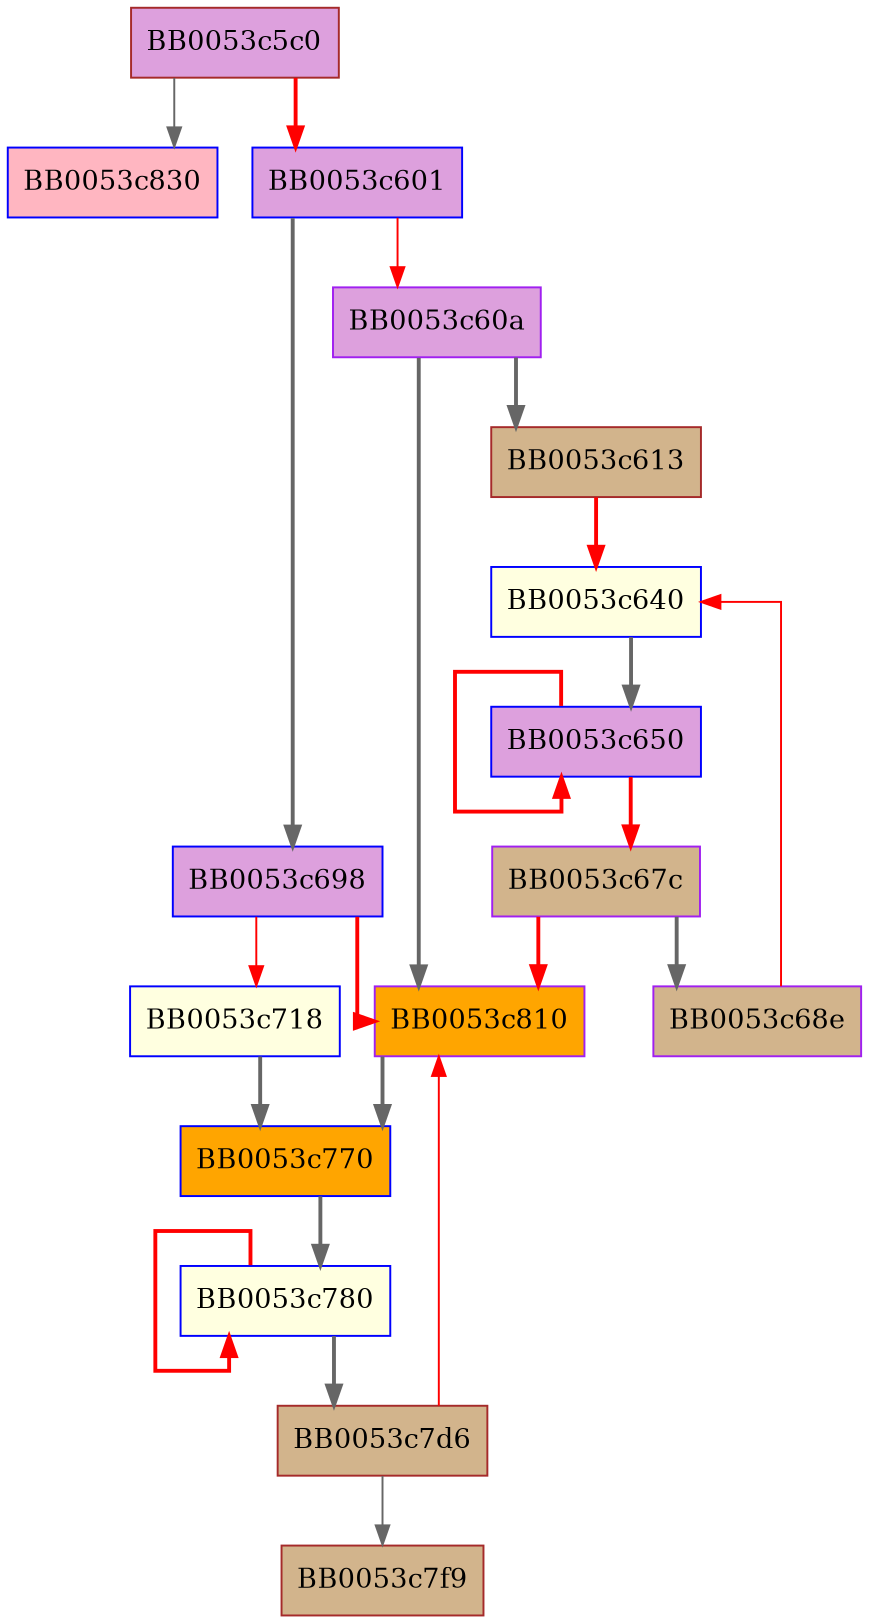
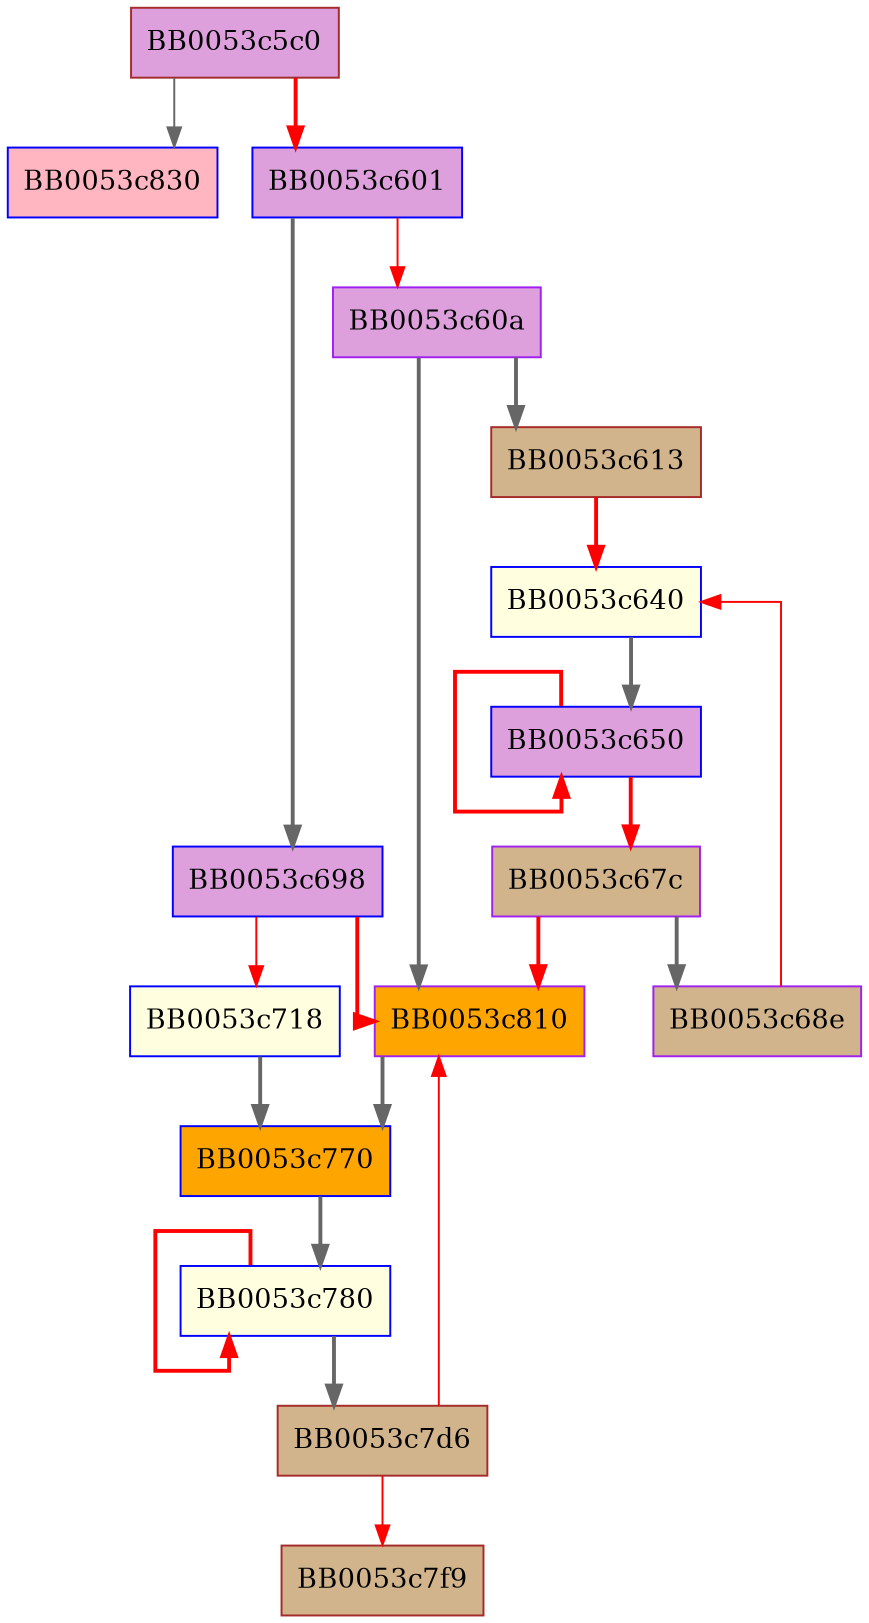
(383, 1501) -> (383, 1501)
